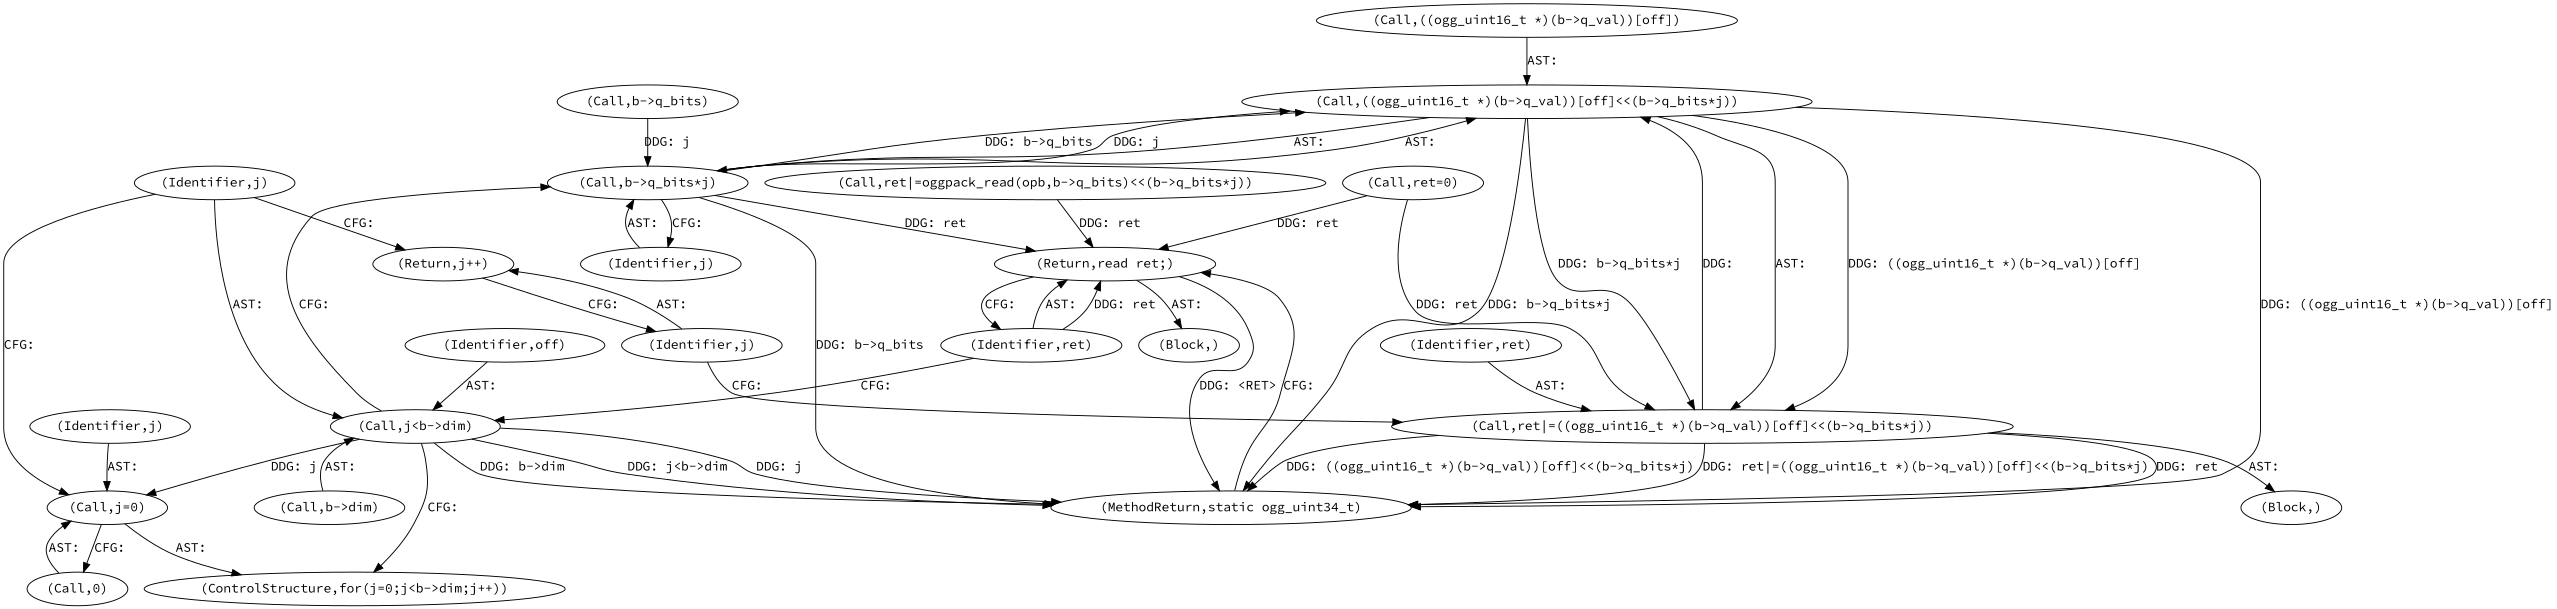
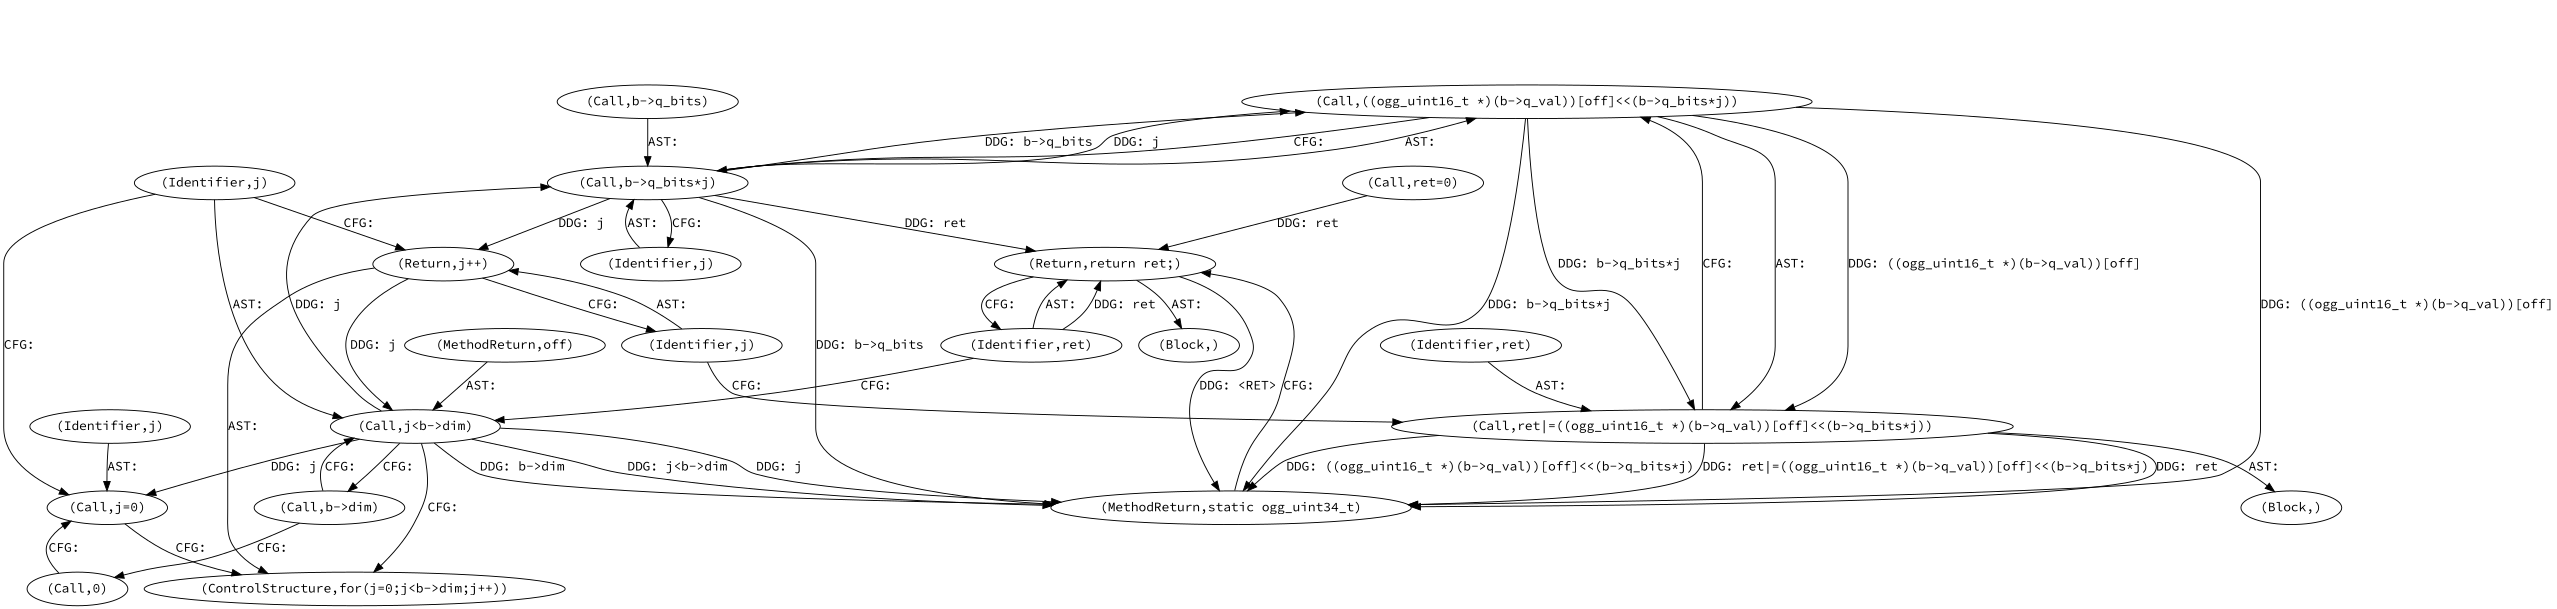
(1527, 21) -> none
(667, 142) -> (667, 142)
(1313, 142) -> (1313, 142)
(1045, 183) -> none
none -> (549, 222)
(1105, 264) -> (1105, 264)
(1722, 264) -> (1722, 264)
(318, 305) -> (318, 305)
(1489, 324) -> none
none -> (348, 334)
(505, 345) -> (505, 345)
none -> (228, 381)
none -> (378, 465)
(344, 467) -> (344, 467)
(94, 544) -> (214, 557)
(68, 548) -> (68, 548)
(195, 548) -> (195, 548)
